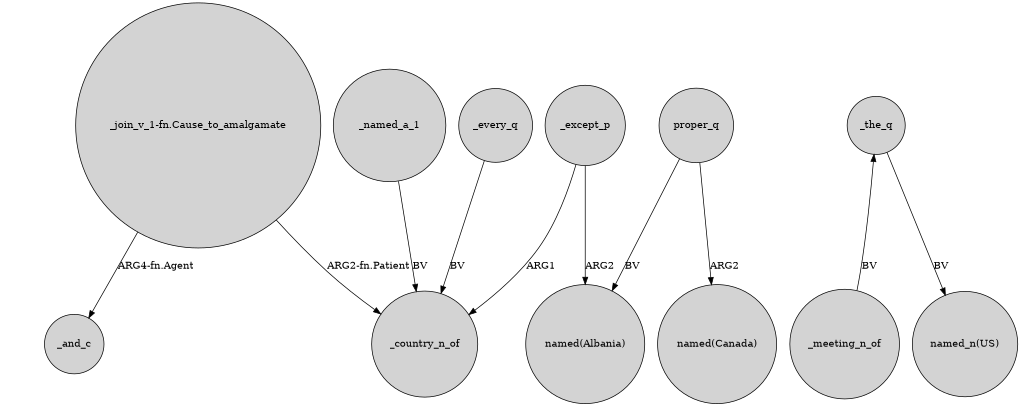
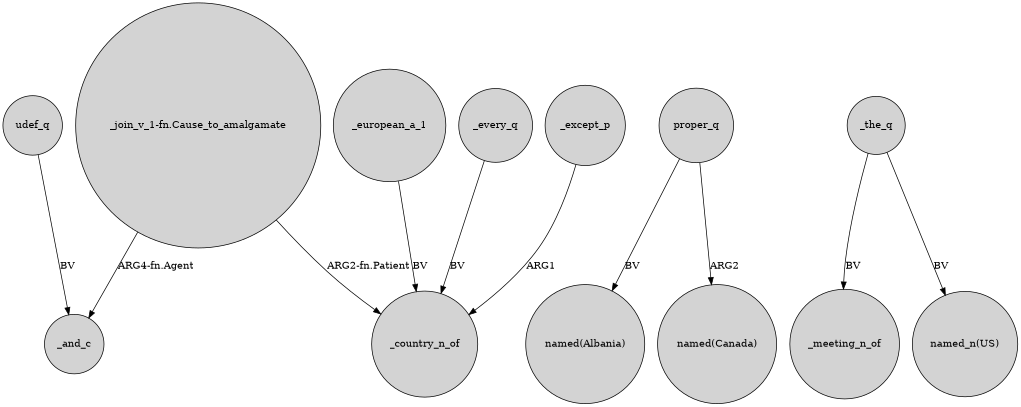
none -> (33, 125)
(390, 125) -> (390, 125)
(585, 221) -> none
(867, 226) -> (853, 217)
